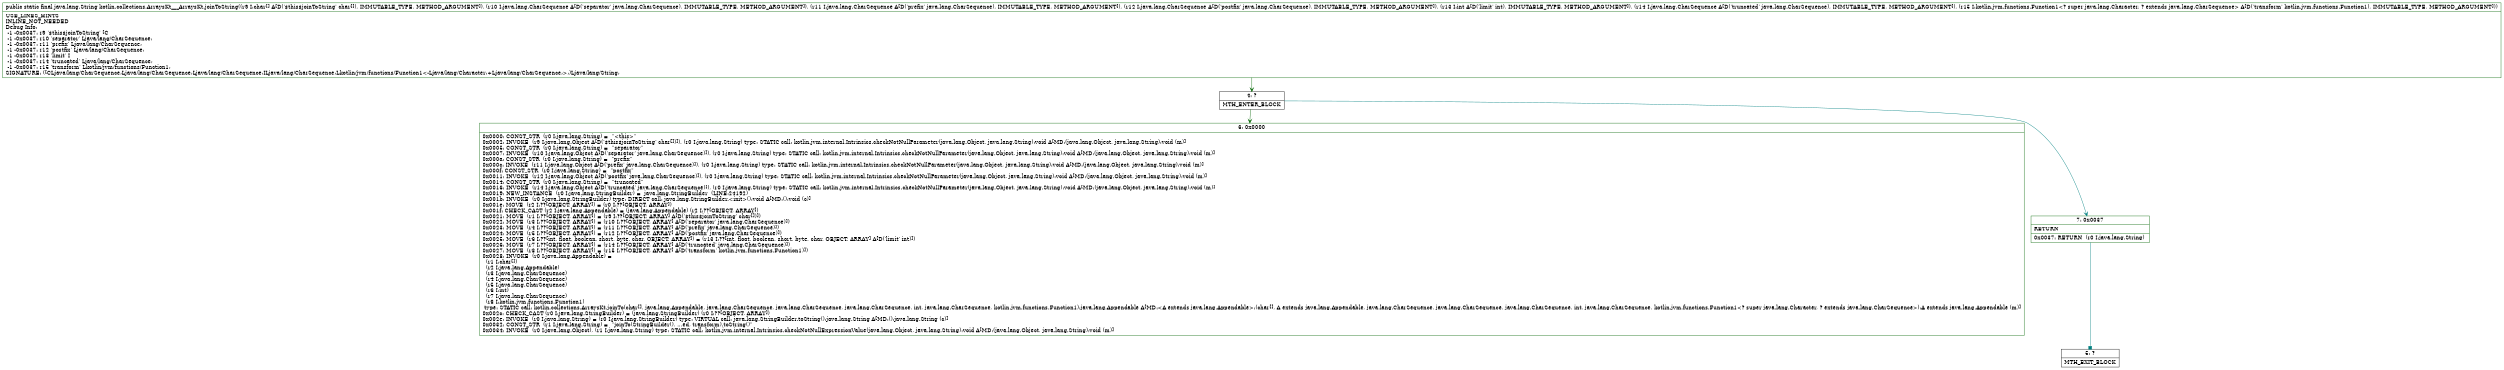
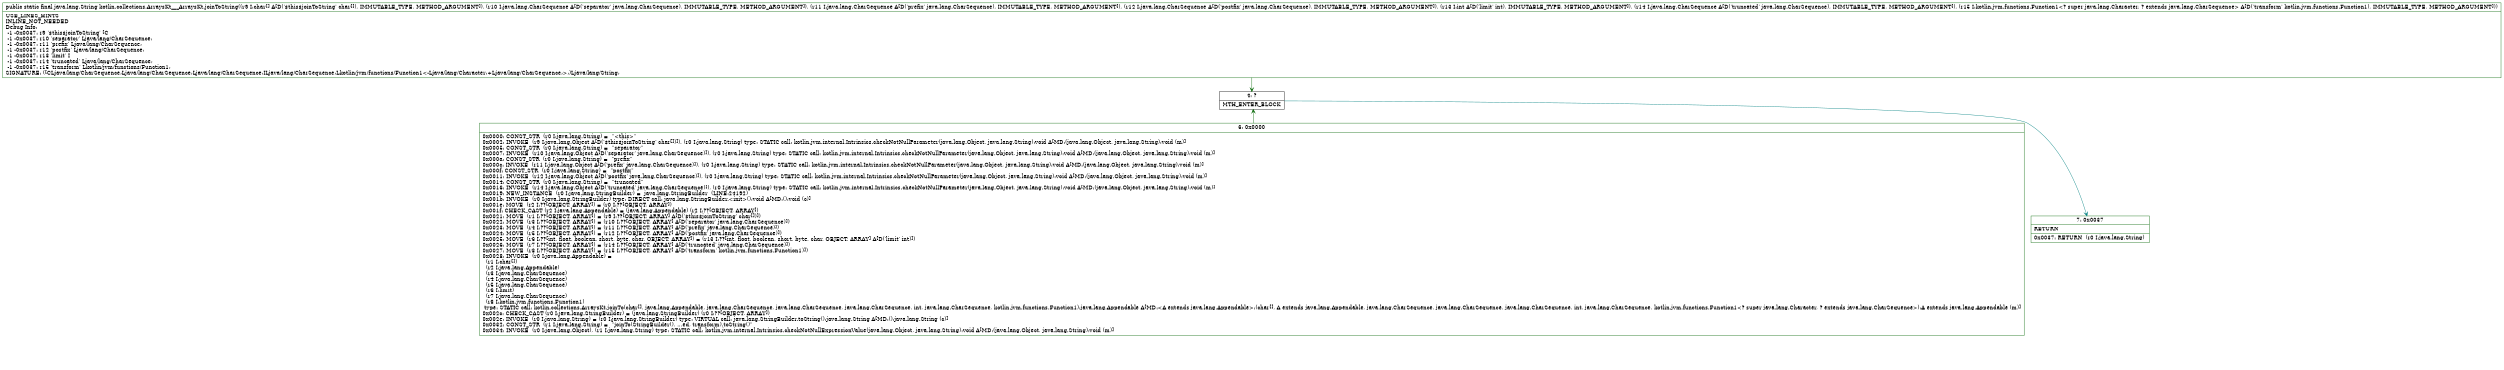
(1250, 114) -> (1254, 118)
(496, 291) -> (498, 291)
(2090, 358) -> none
